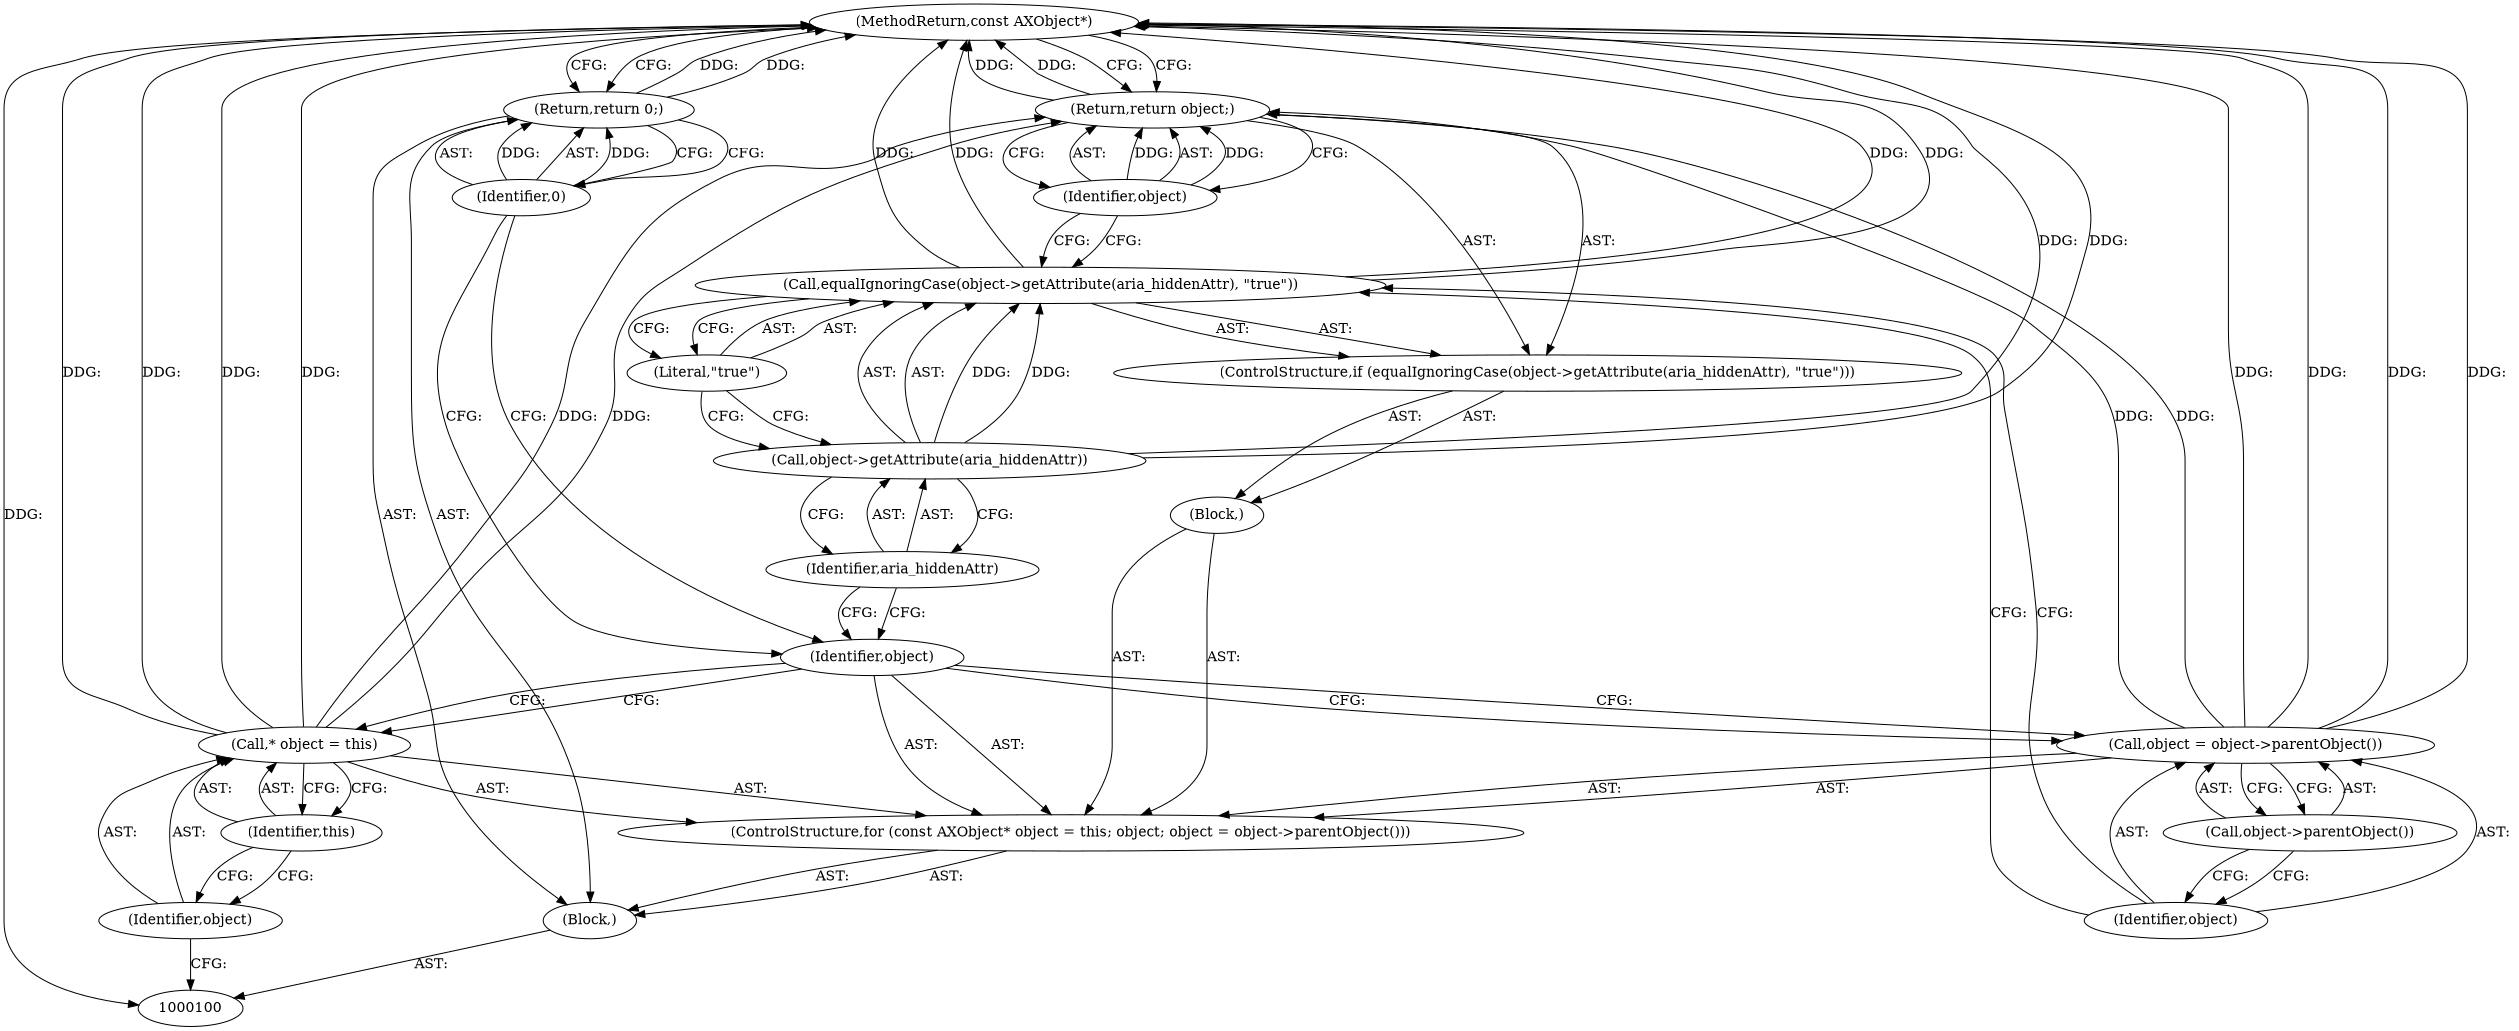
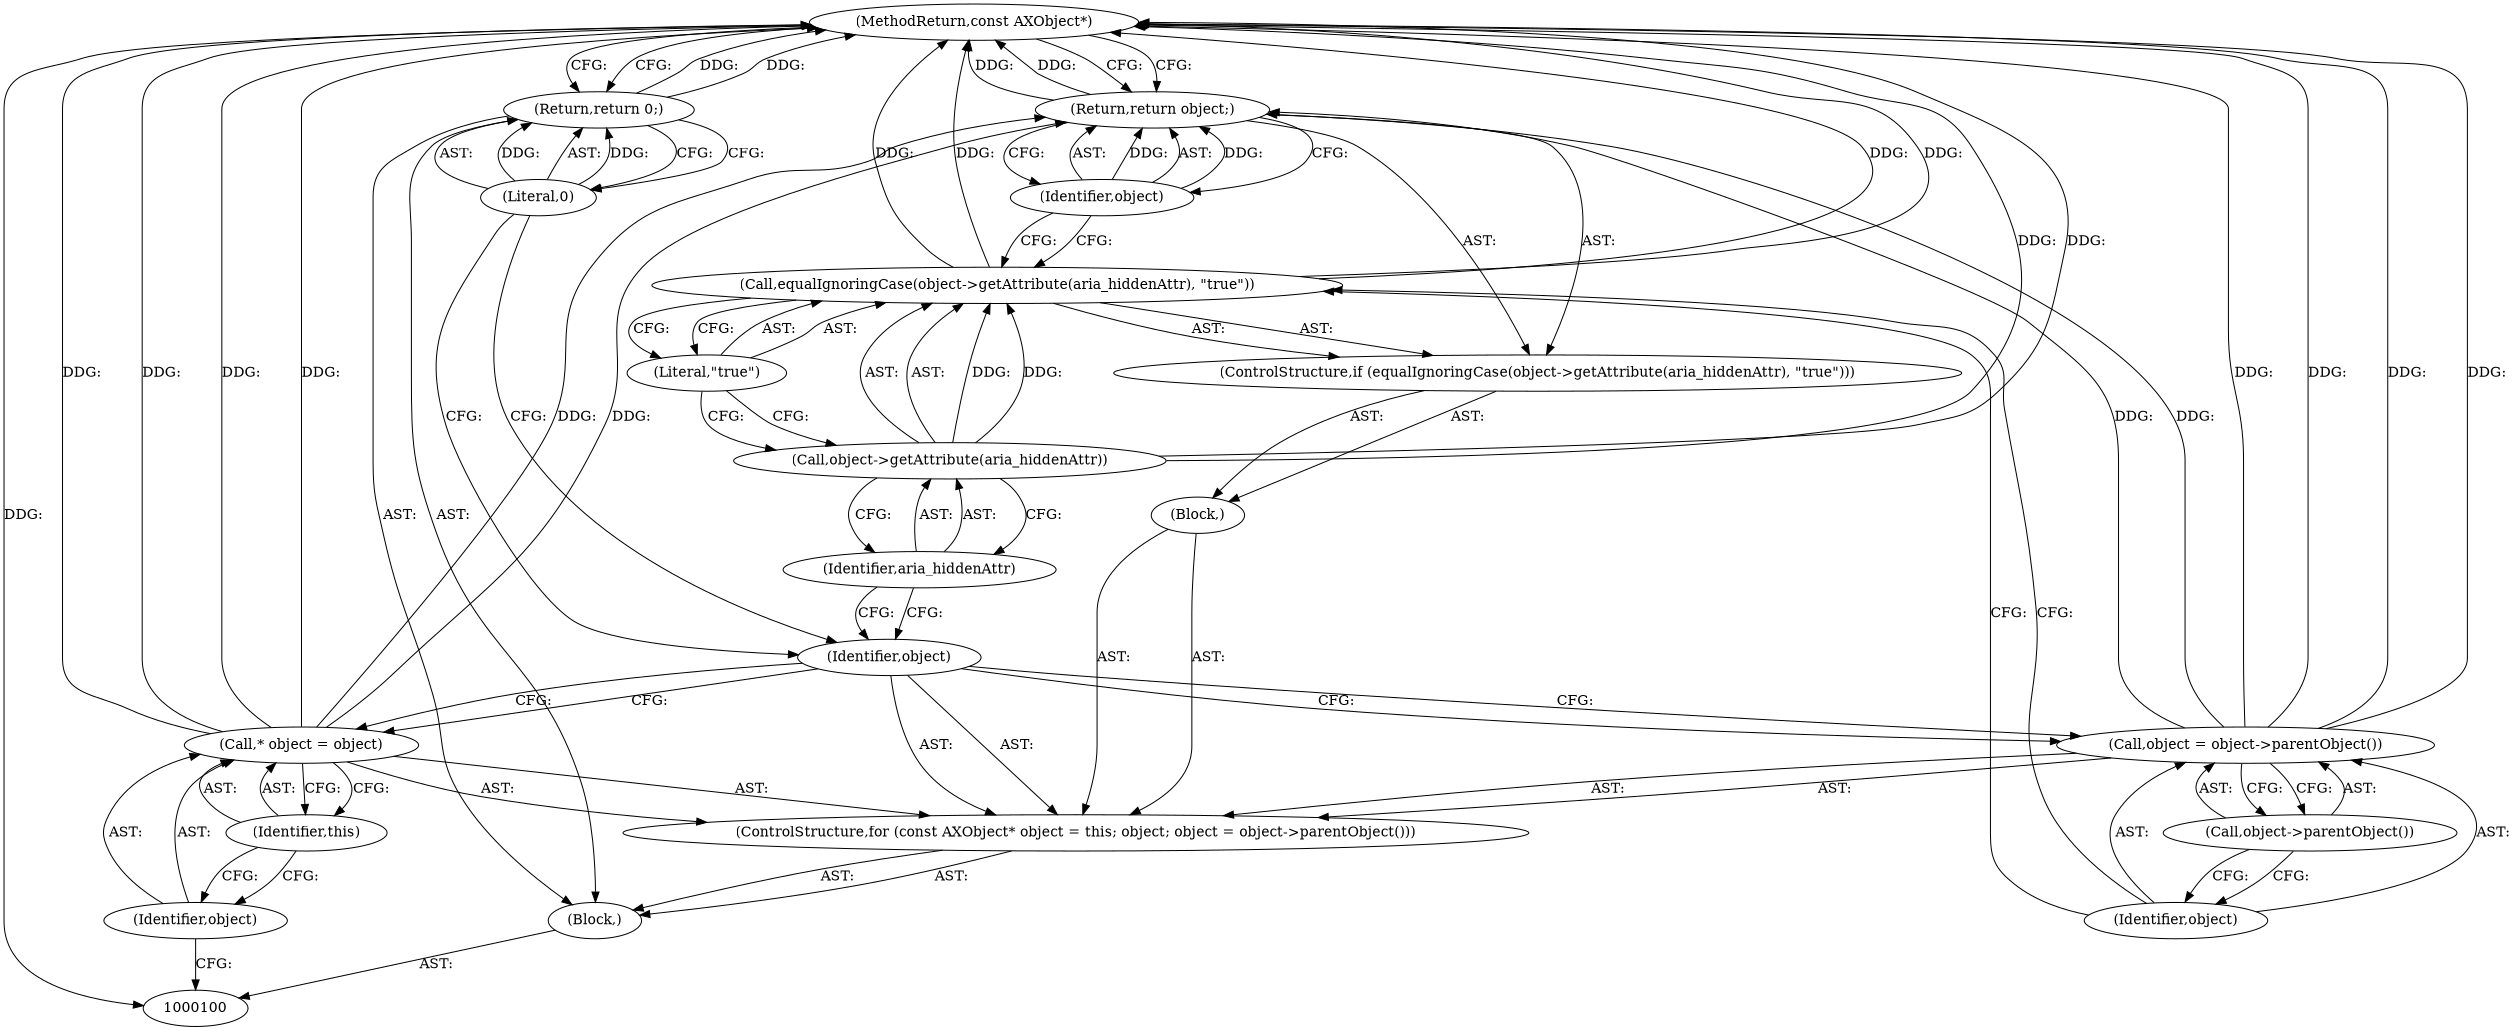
(521, 198) -> (538, 198)
(305, 745) -> (301, 745)
